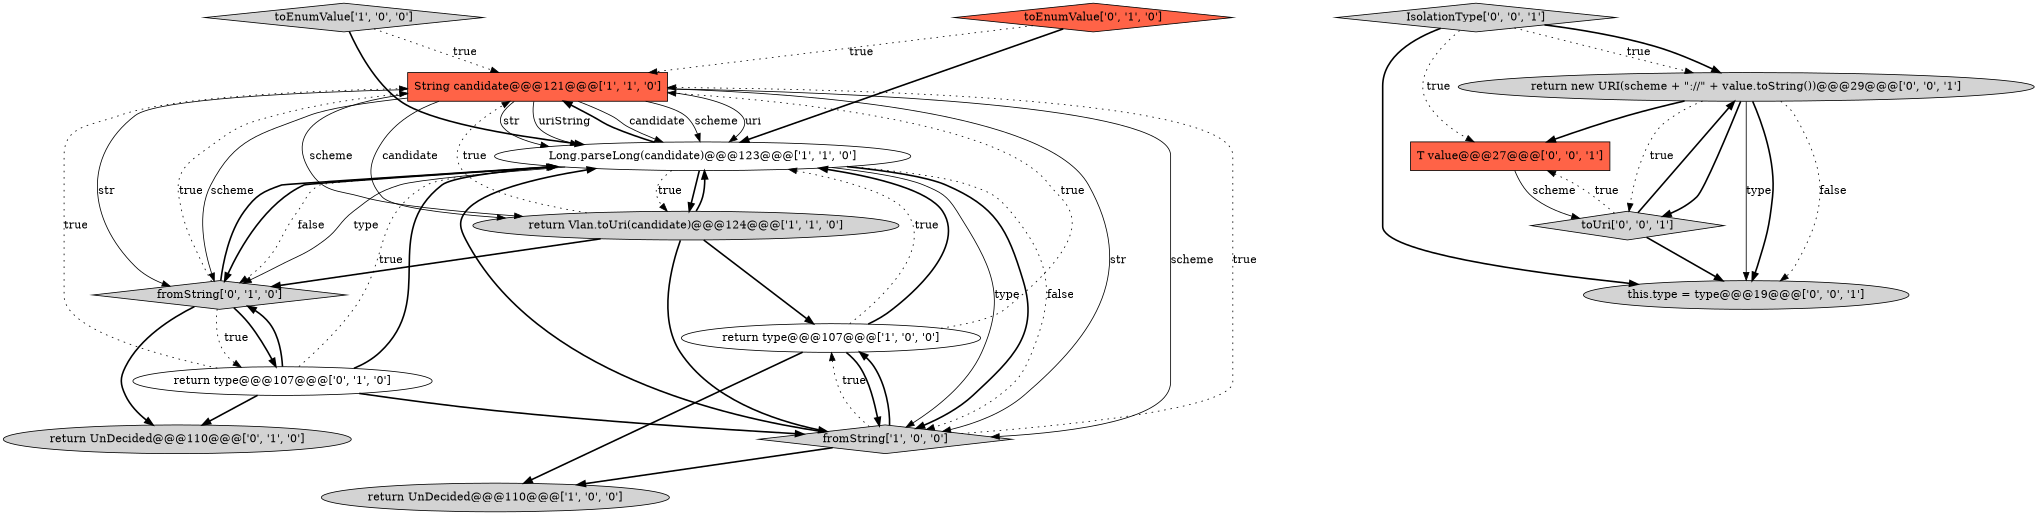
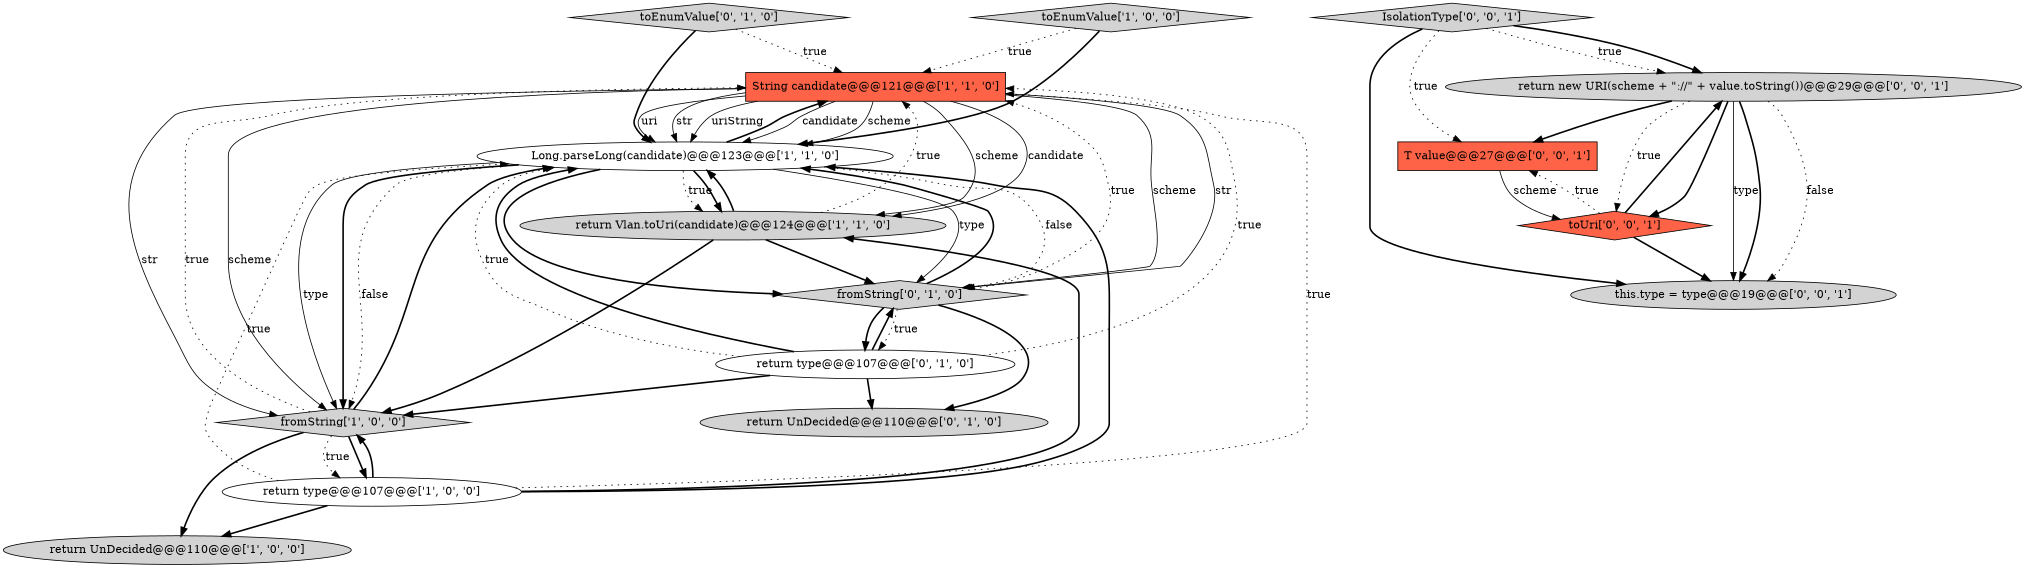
(1093, 18) -> (709, 18)
(1627, 226) -> (1615, 226)
(755, 279) -> (988, 463)
